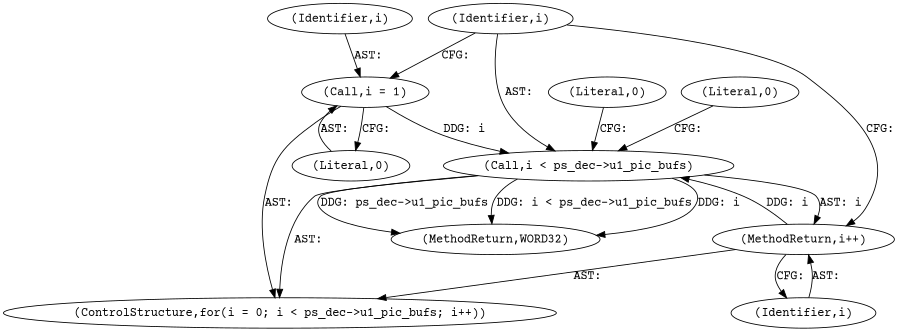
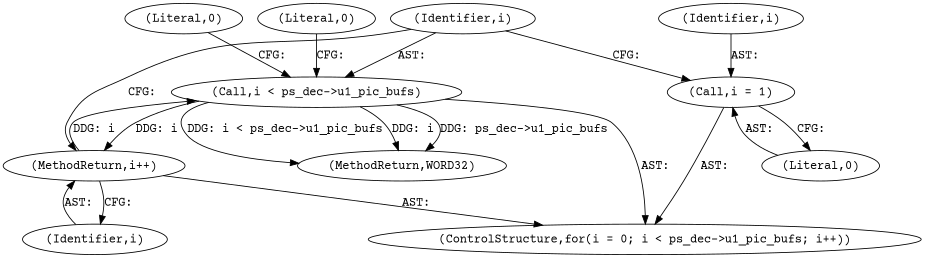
(441, 135) -> none
(841, 203) -> (157, 129)
